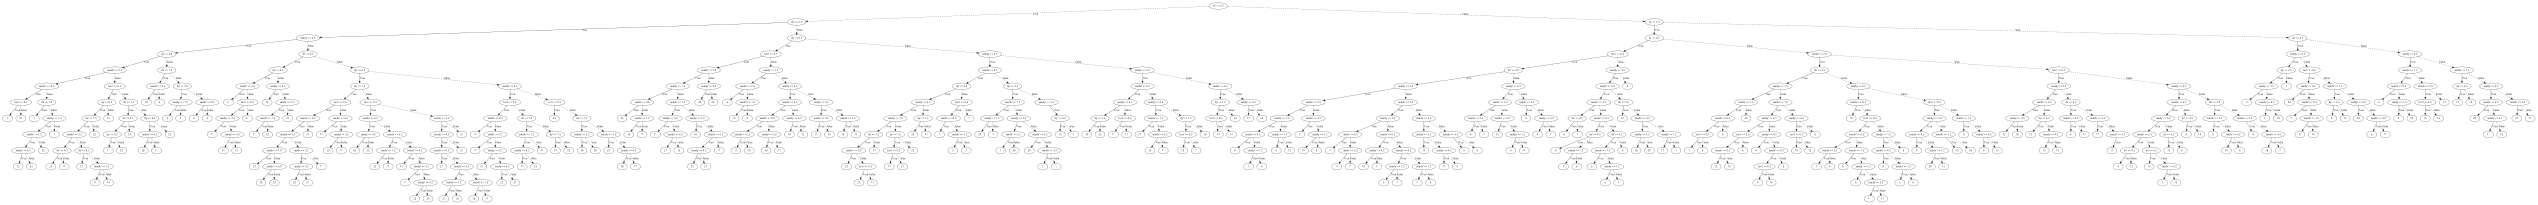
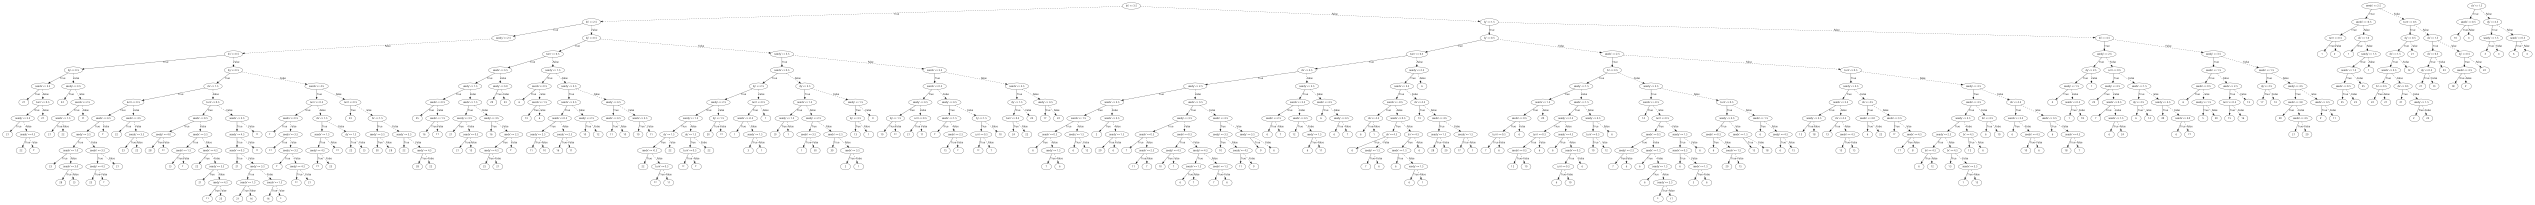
(167, 54) -> none
none -> (873, 118)
none -> (1913, 151)
